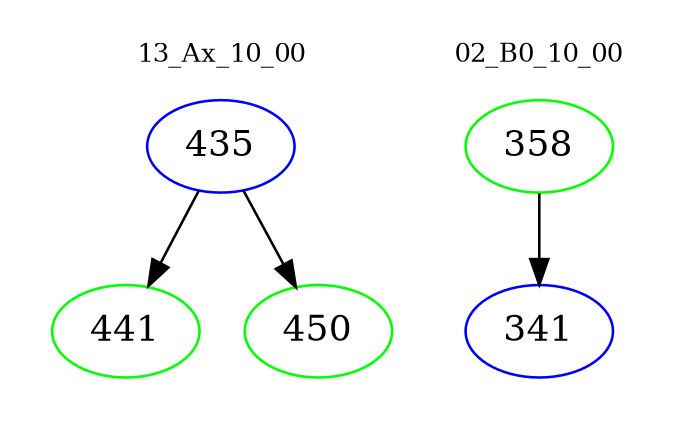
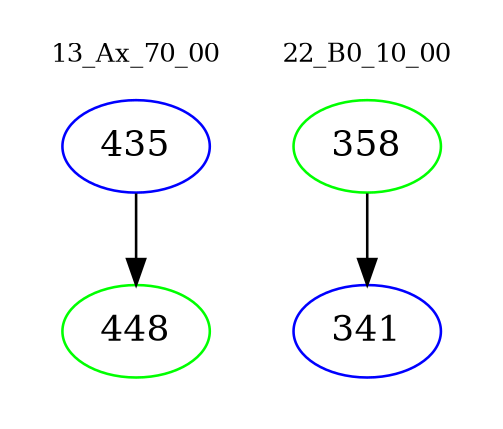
(222, 55) -> (136, 55)
(539, 55) -> (367, 55)
(126, 331) -> (136, 331)
(318, 331) -> none
